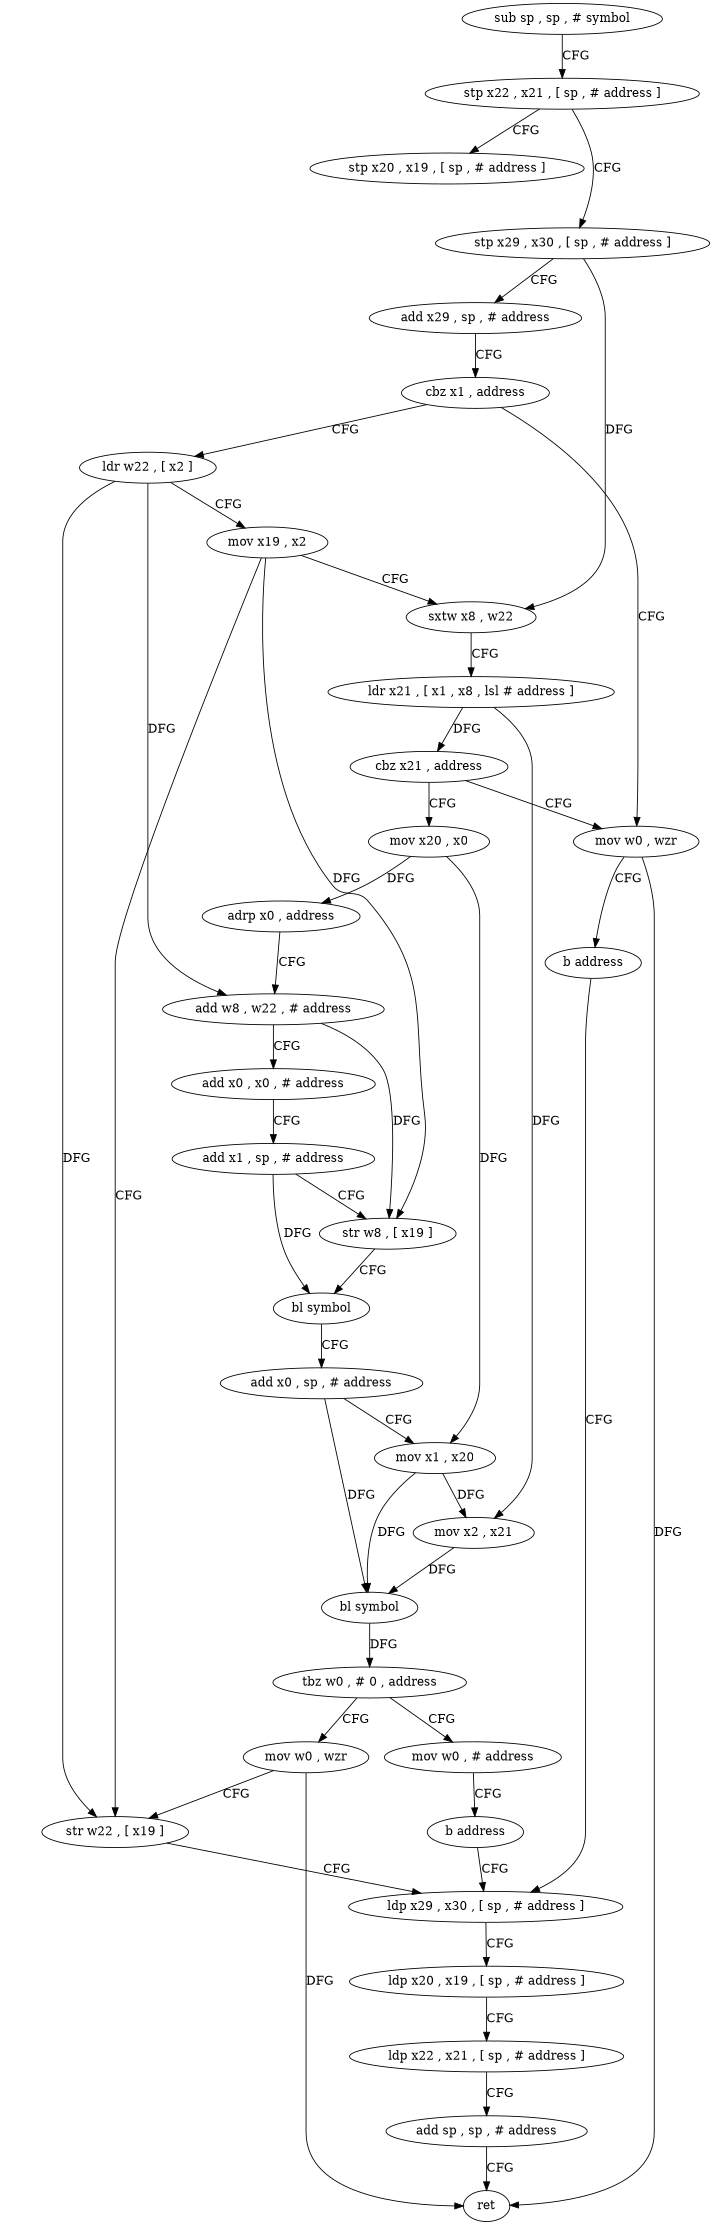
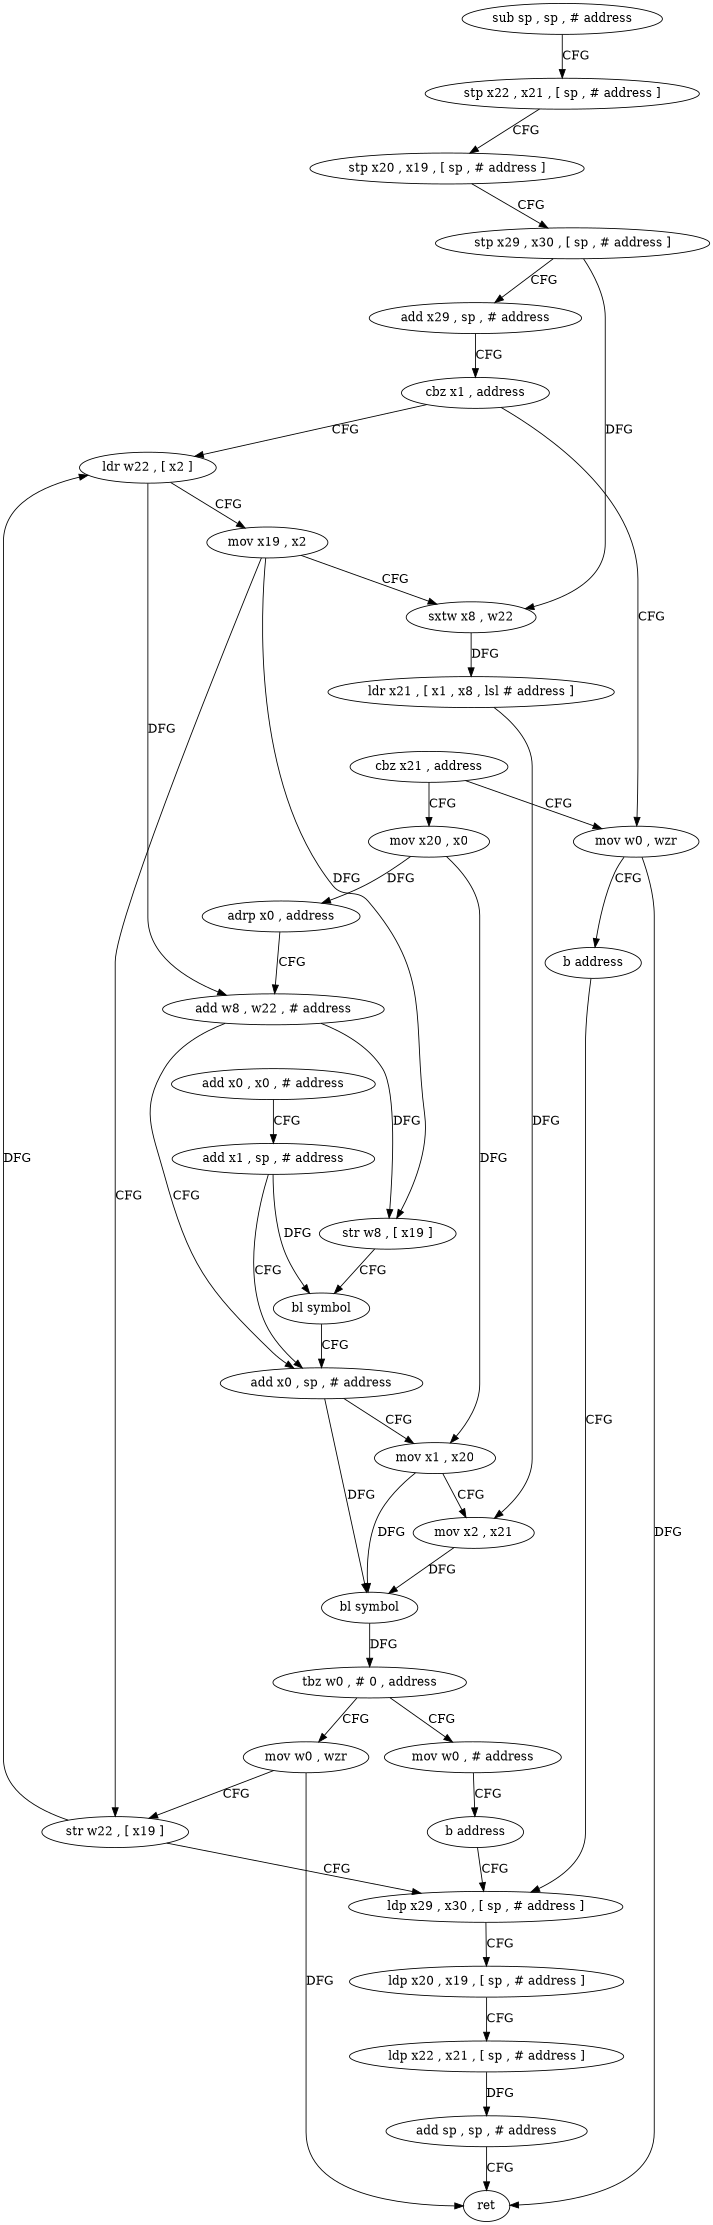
(562, 19) -> (562, 19)
(593, 163) -> (506, 204)
(485, 655) -> (485, 655)
(452, 726) -> none
(273, 1042) -> (170, 1195)
(63, 1138) -> (3, 1144)
(327, 1194) -> (254, 1274)
(471, 1495) -> (471, 1495)
(500, 2094) -> (500, 2094)
